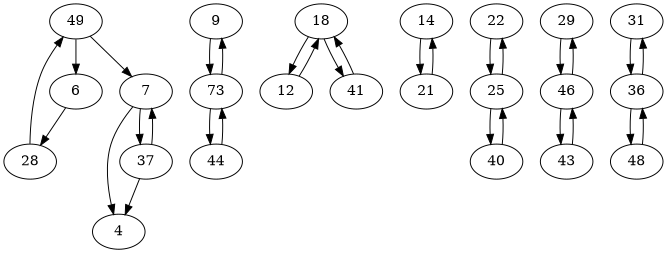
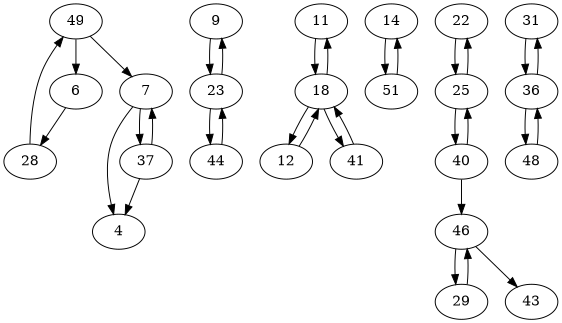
none -> (321, 21)
(216, 92) -> (216, 92)
(426, 92) -> (391, 92)
(573, 131) -> (461, 192)
